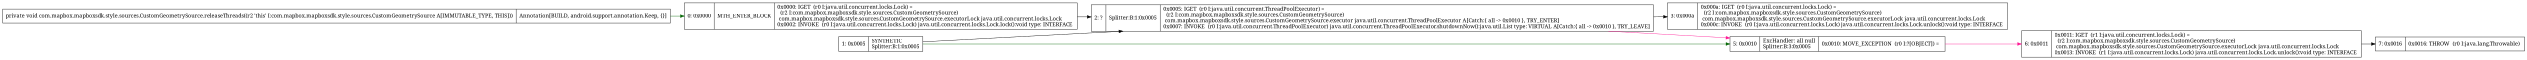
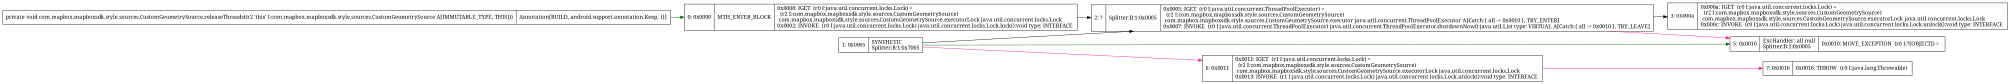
(1981, 44) -> (1061, 54)
(2366, 44) -> (1651, 68)
(896, 47) -> (896, 48)
(1787, 47) -> (1787, 47)
